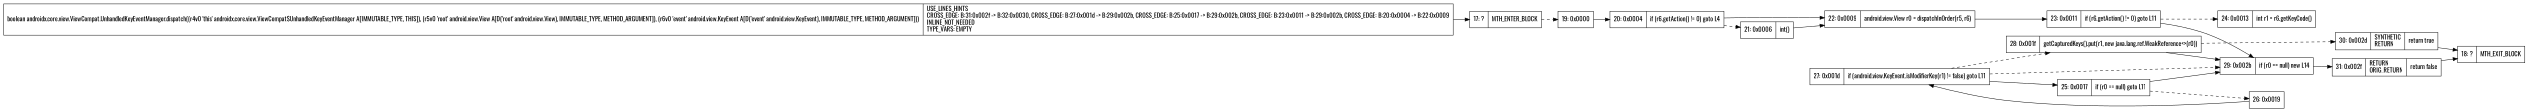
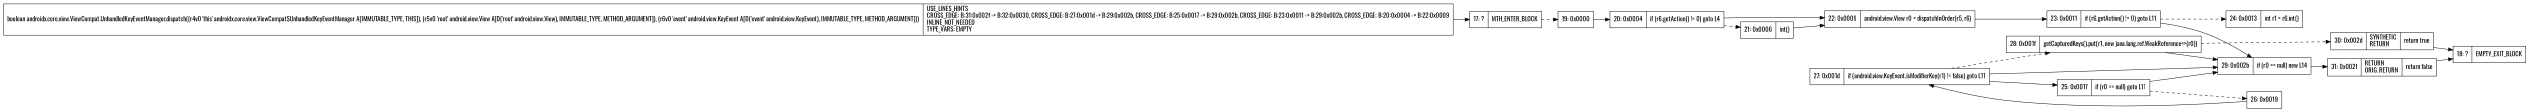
(2284, 19) -> (2282, 19)
(2501, 54) -> (2499, 54)
(2103, 71) -> (2101, 71)
